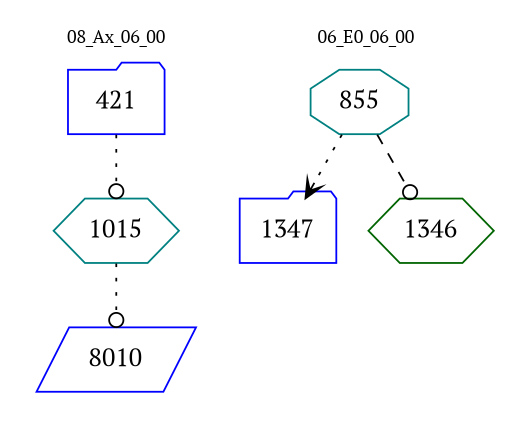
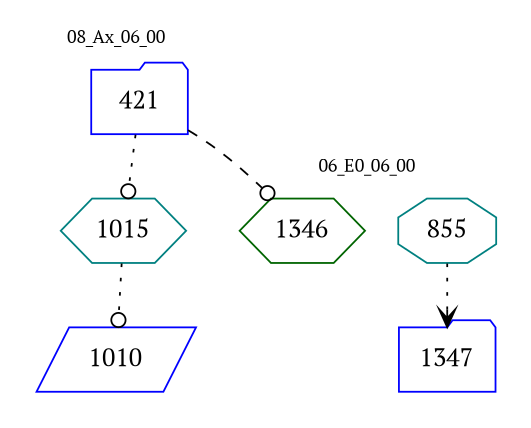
(392, 160) -> (238, 166)
(116, 360) -> (116, 360)
